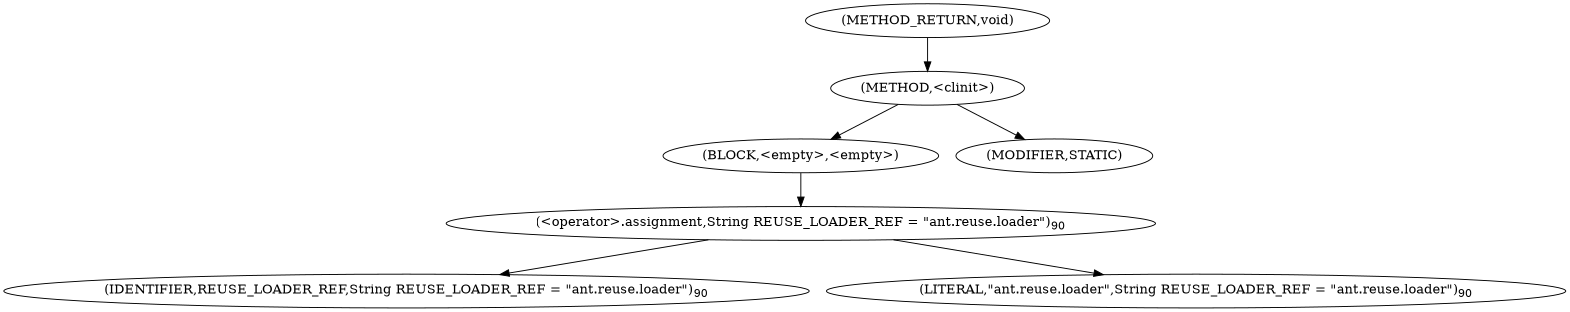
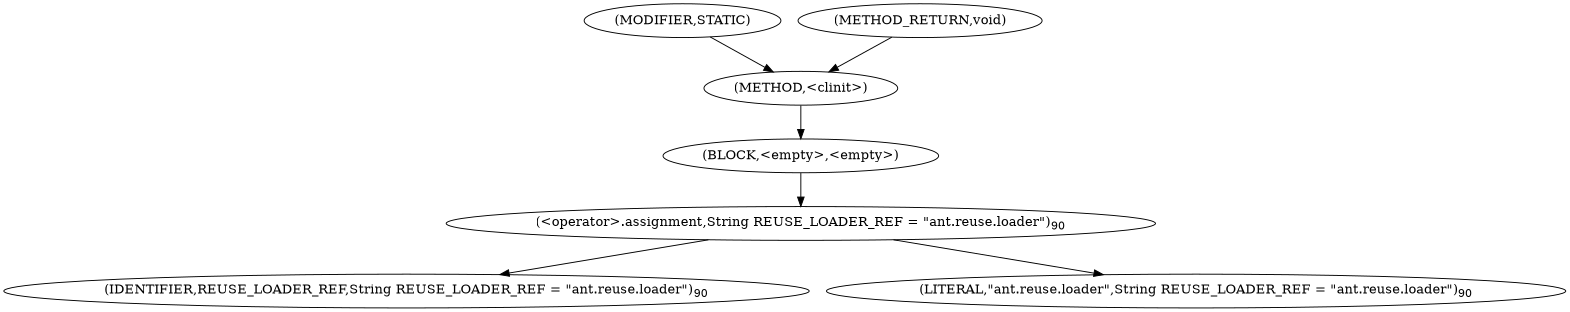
(987, 120) -> (738, 52)
